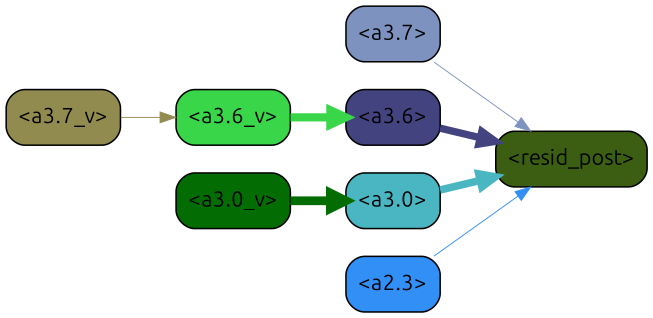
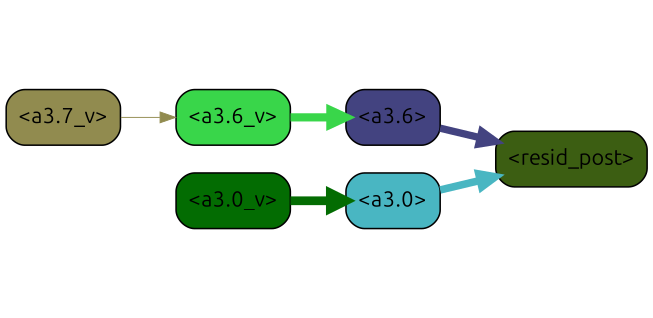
(393, 34) -> none
(393, 284) -> none
